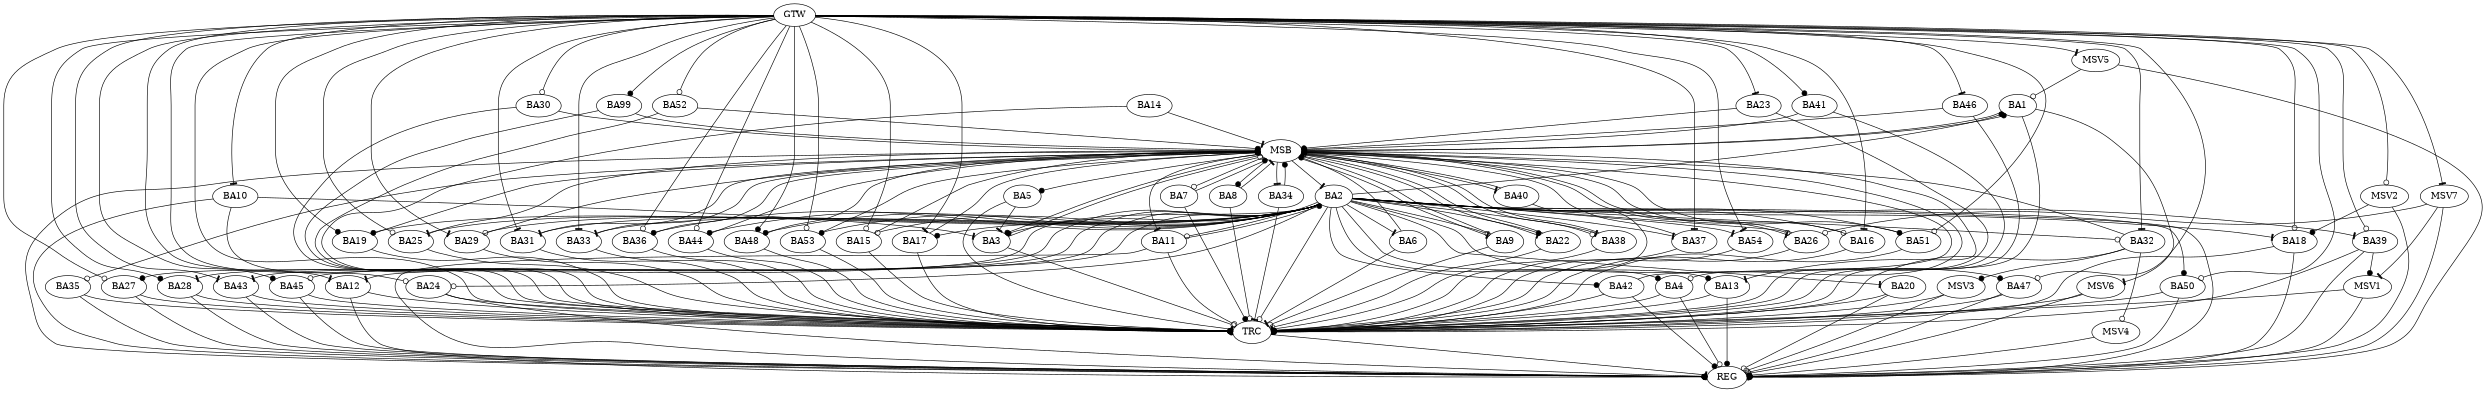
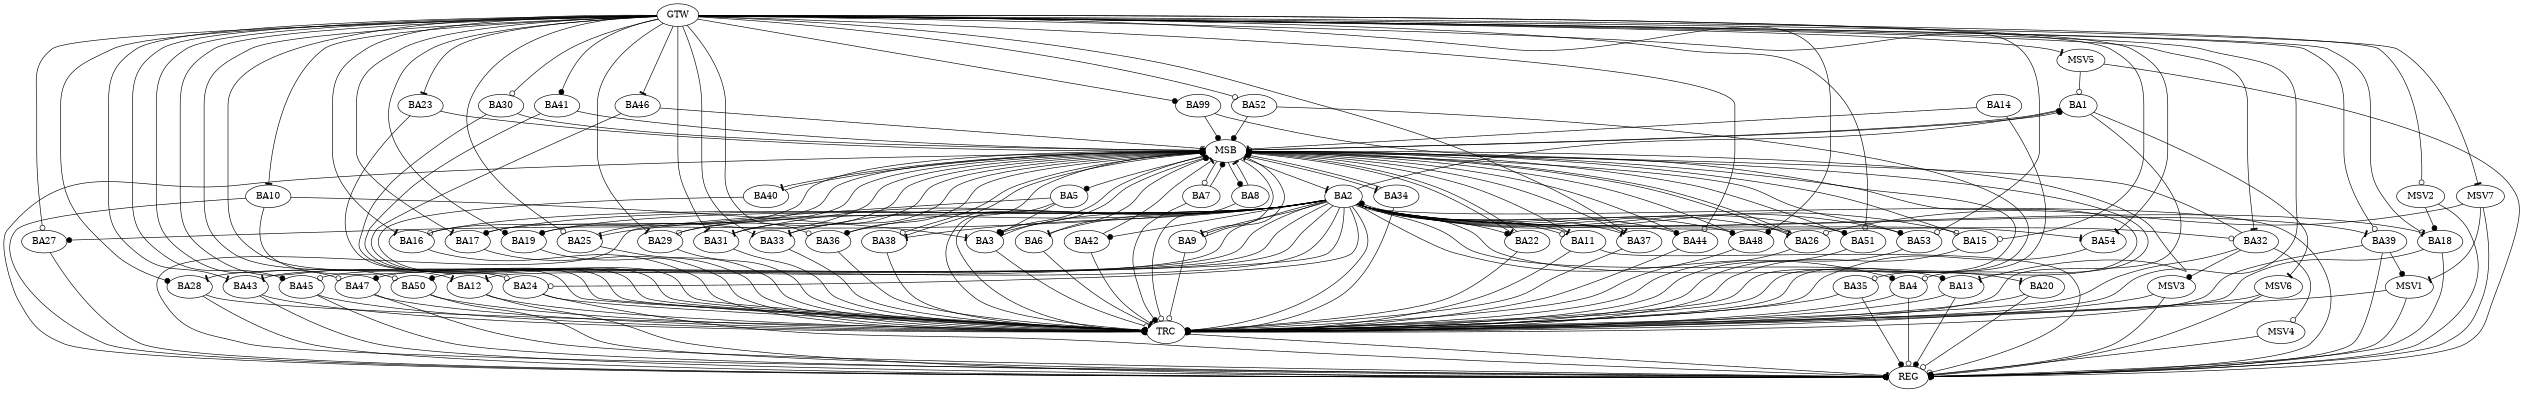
(684, 323) -> (947, 246)
(1676, 334) -> (284, 347)
